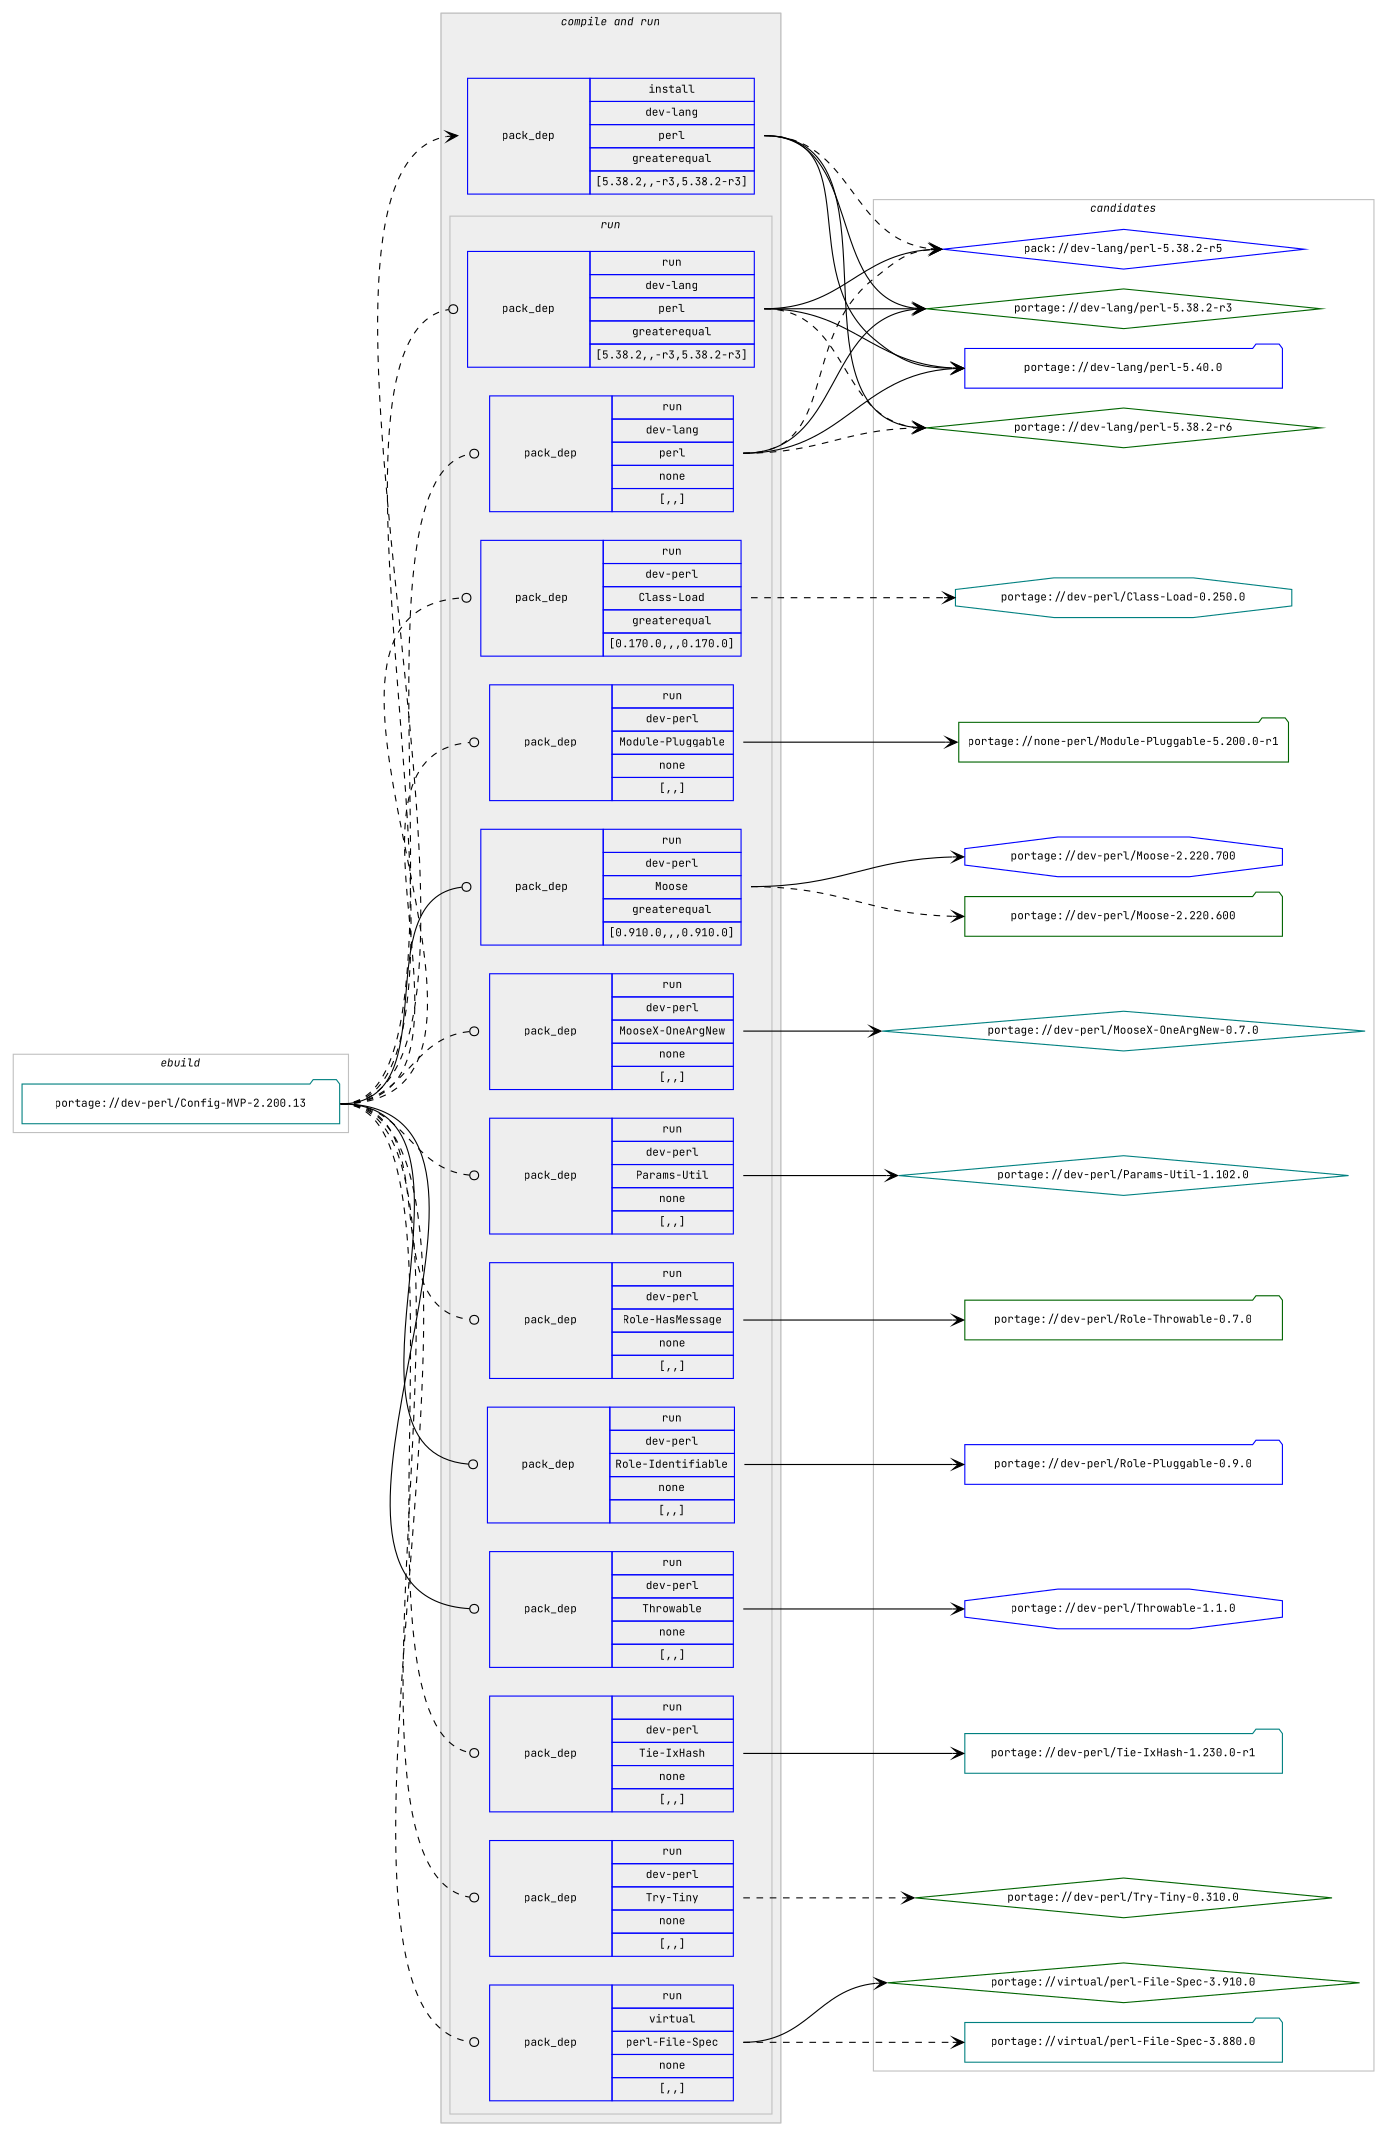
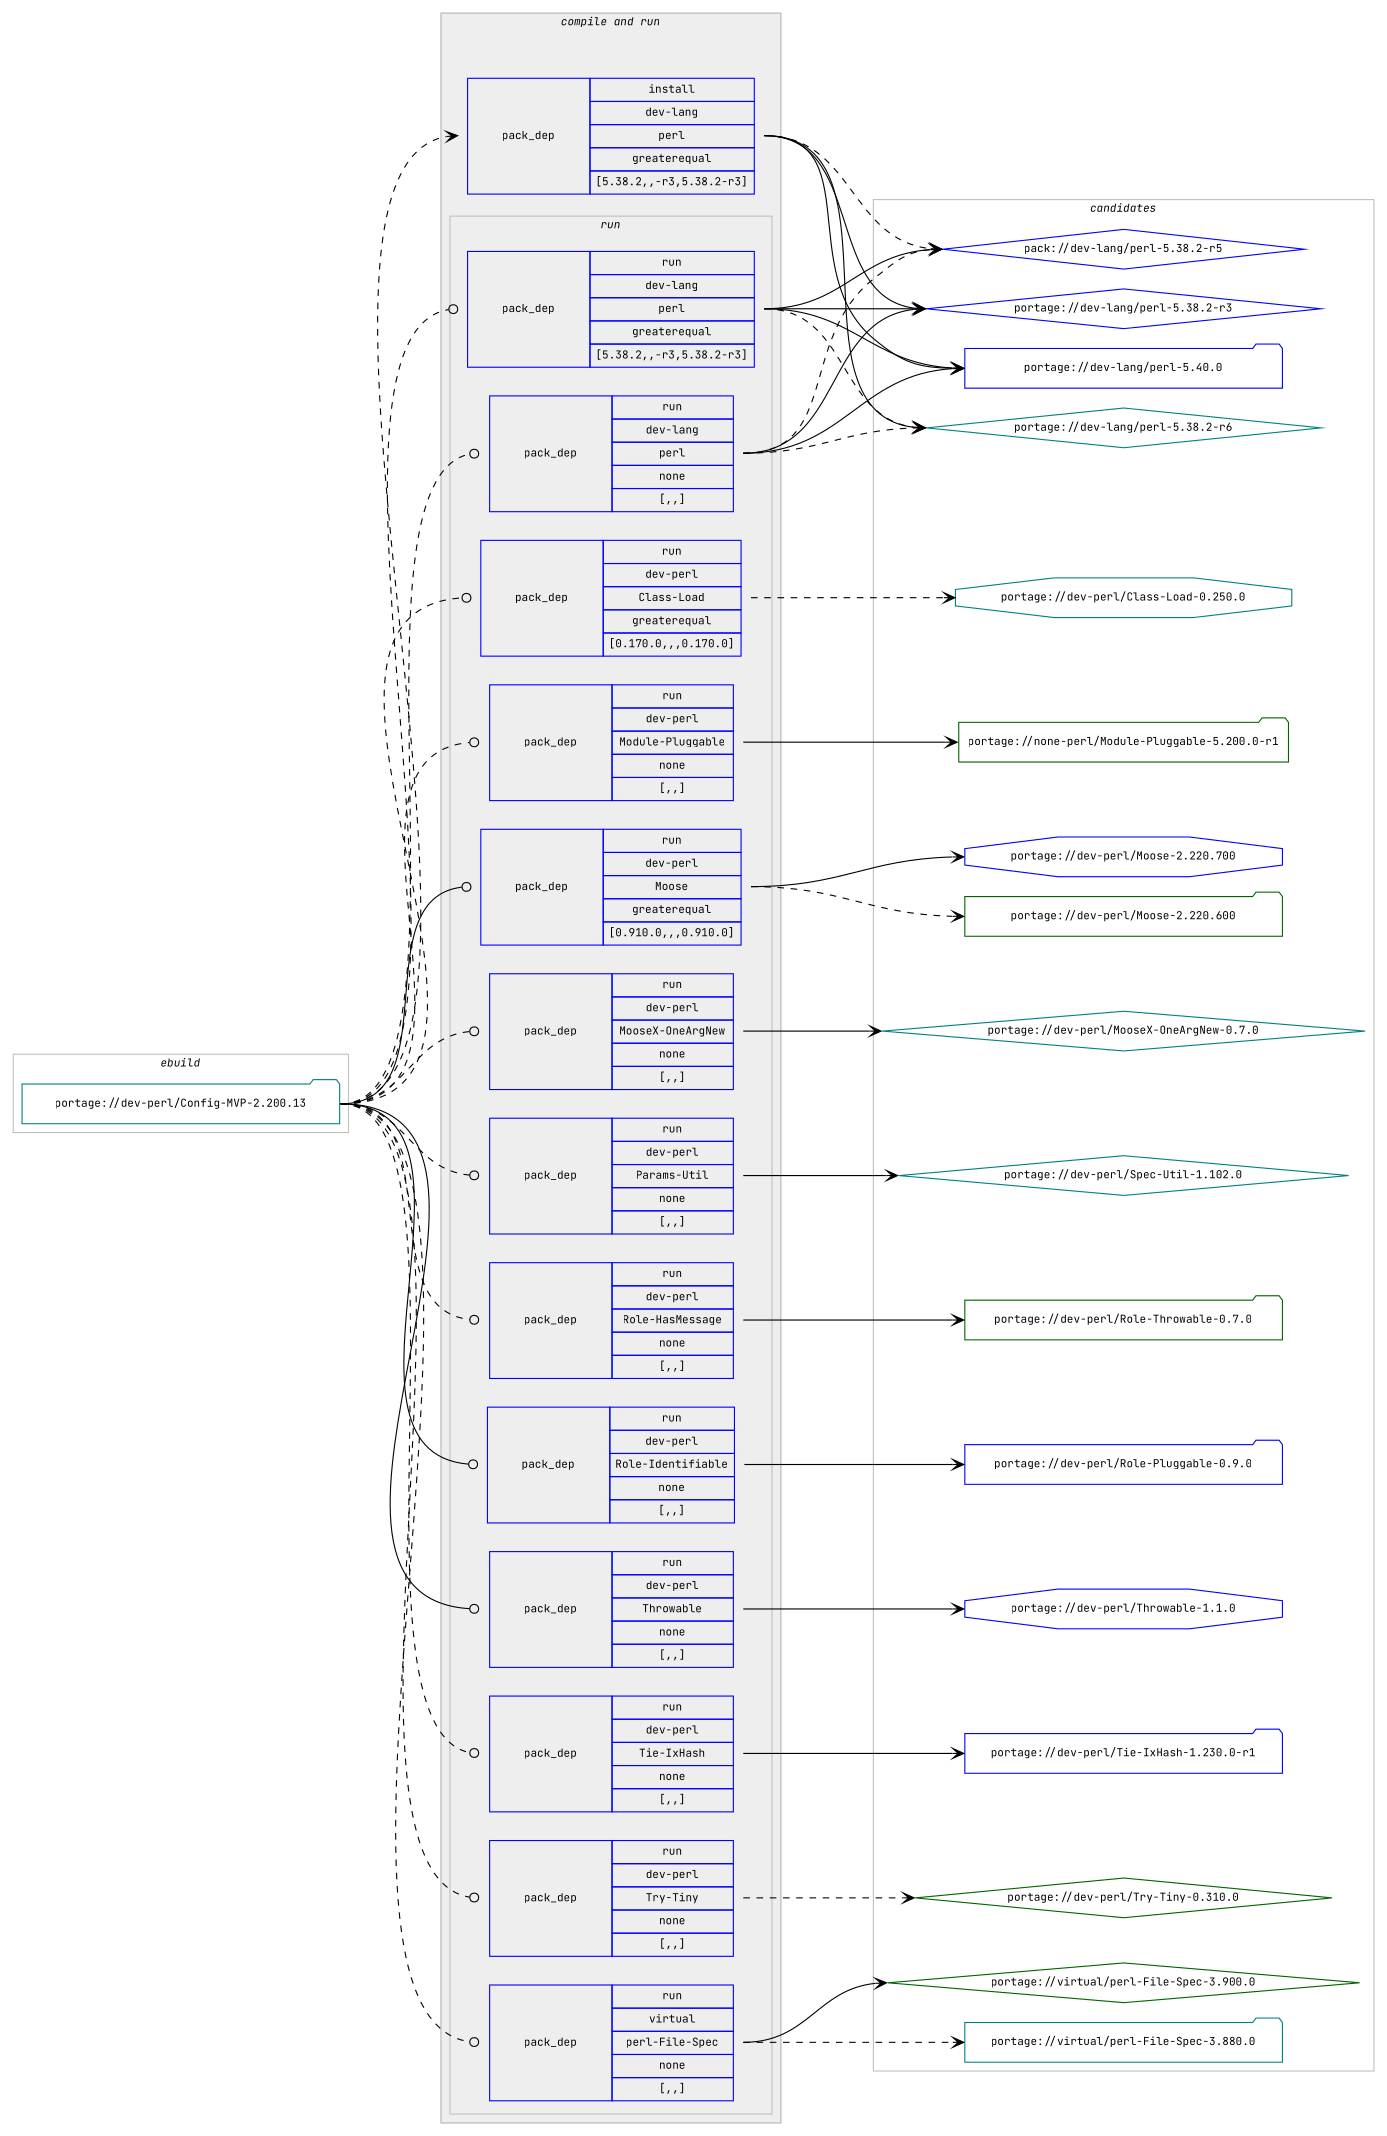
(1124, 309) -> (1124, 309)
(1124, 428) -> (1124, 428)
(1124, 1176) -> (1124, 1176)
(1124, 1753) -> (1124, 1753)
(1124, 1983) -> (1124, 1983)
